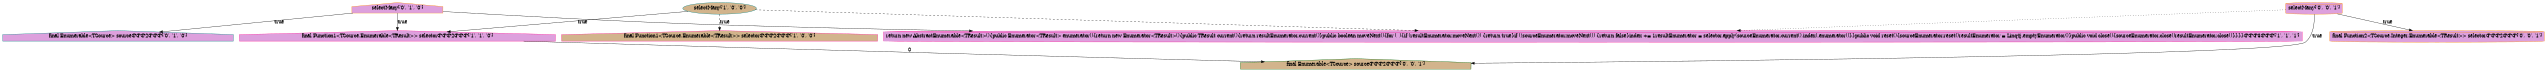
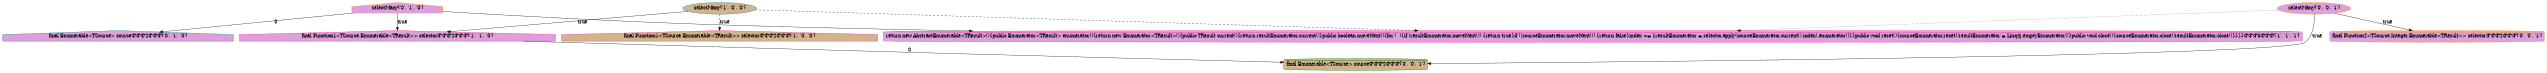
(2314, 8) -> (2314, 8)
(279, 22) -> (276, 22)
(1356, 64) -> (1356, 64)
